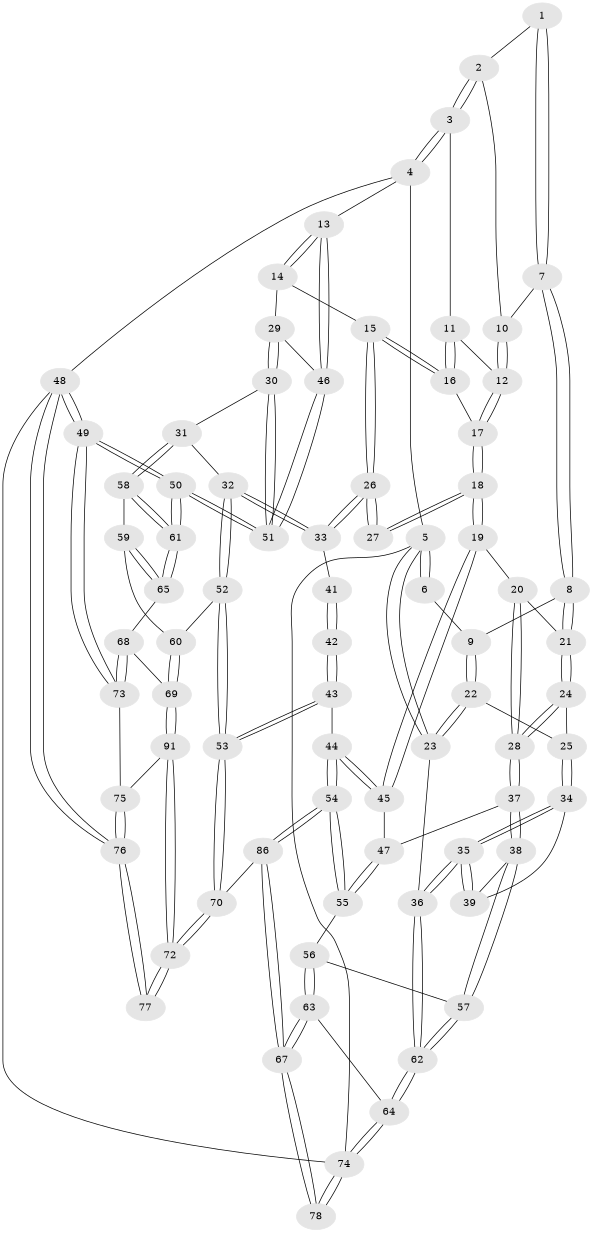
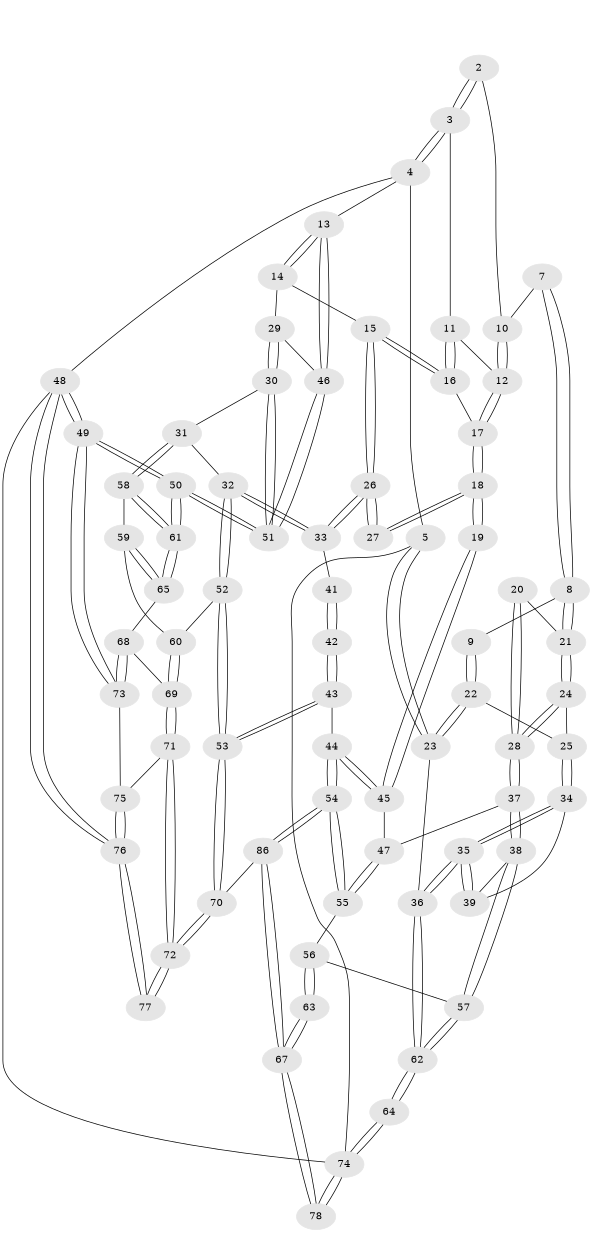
(542, 16) -> none
(498, 564) -> none
(425, 590) -> none
(170, 747) -> (170, 747)
(345, 1054) -> none
